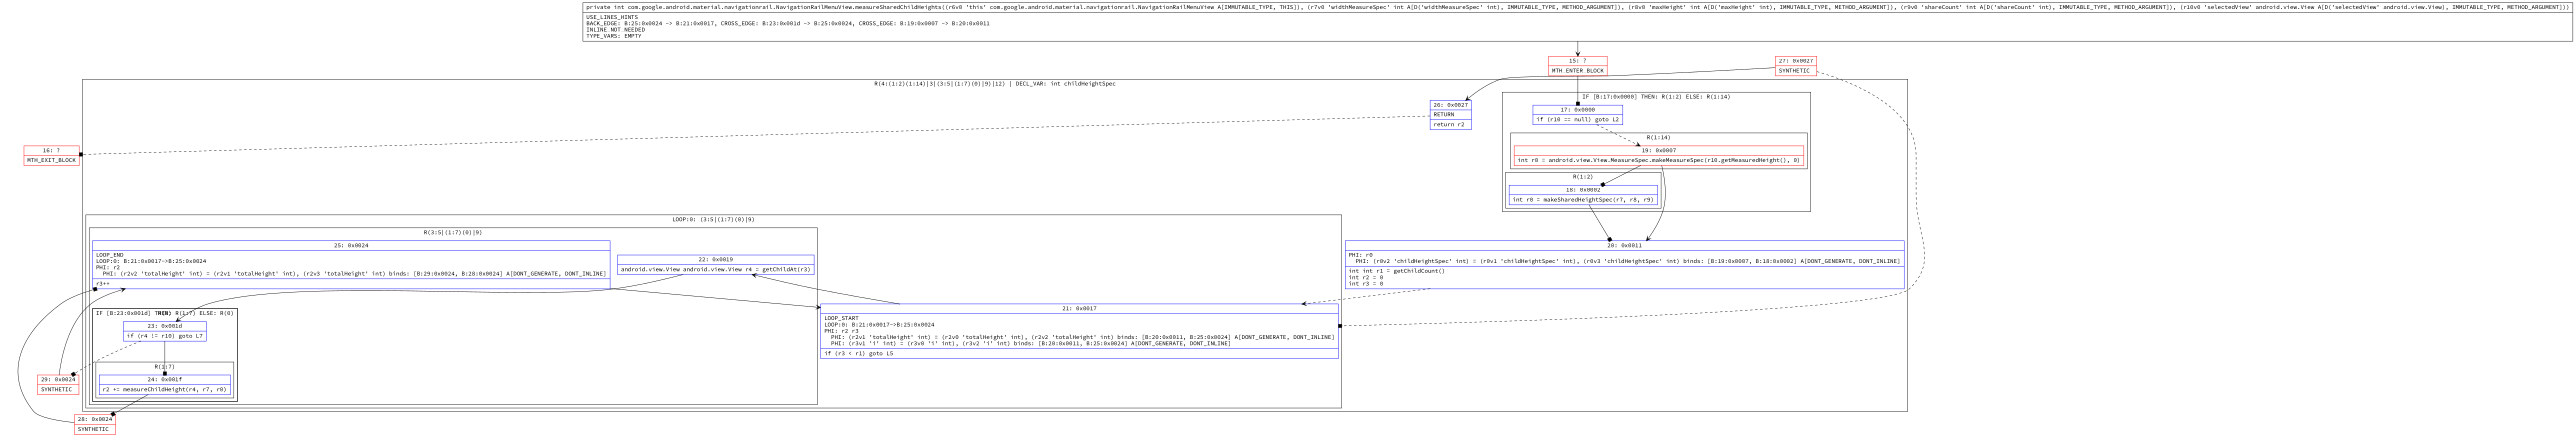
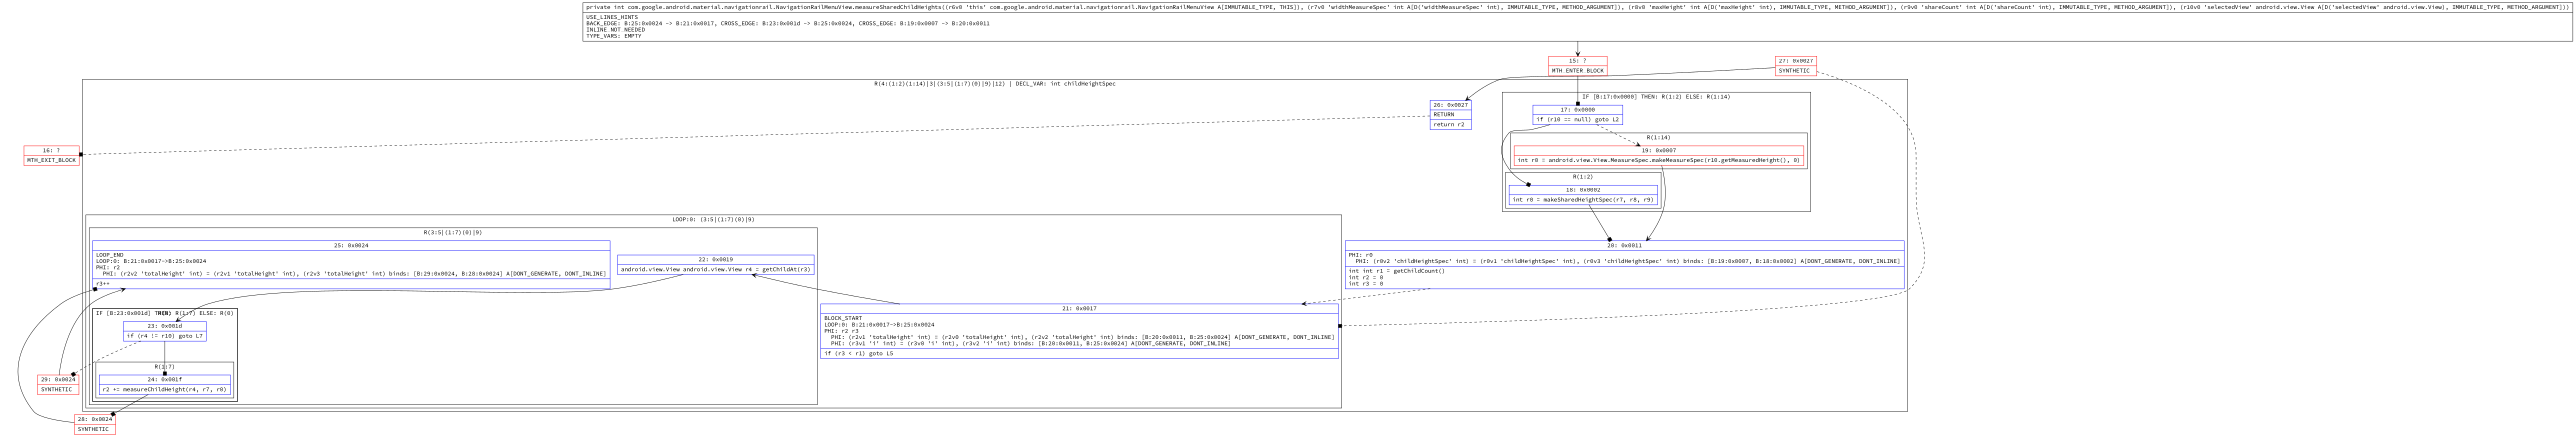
(1622, 175) -> (1506, 137)
(713, 298) -> none
(841, 318) -> (843, 318)
